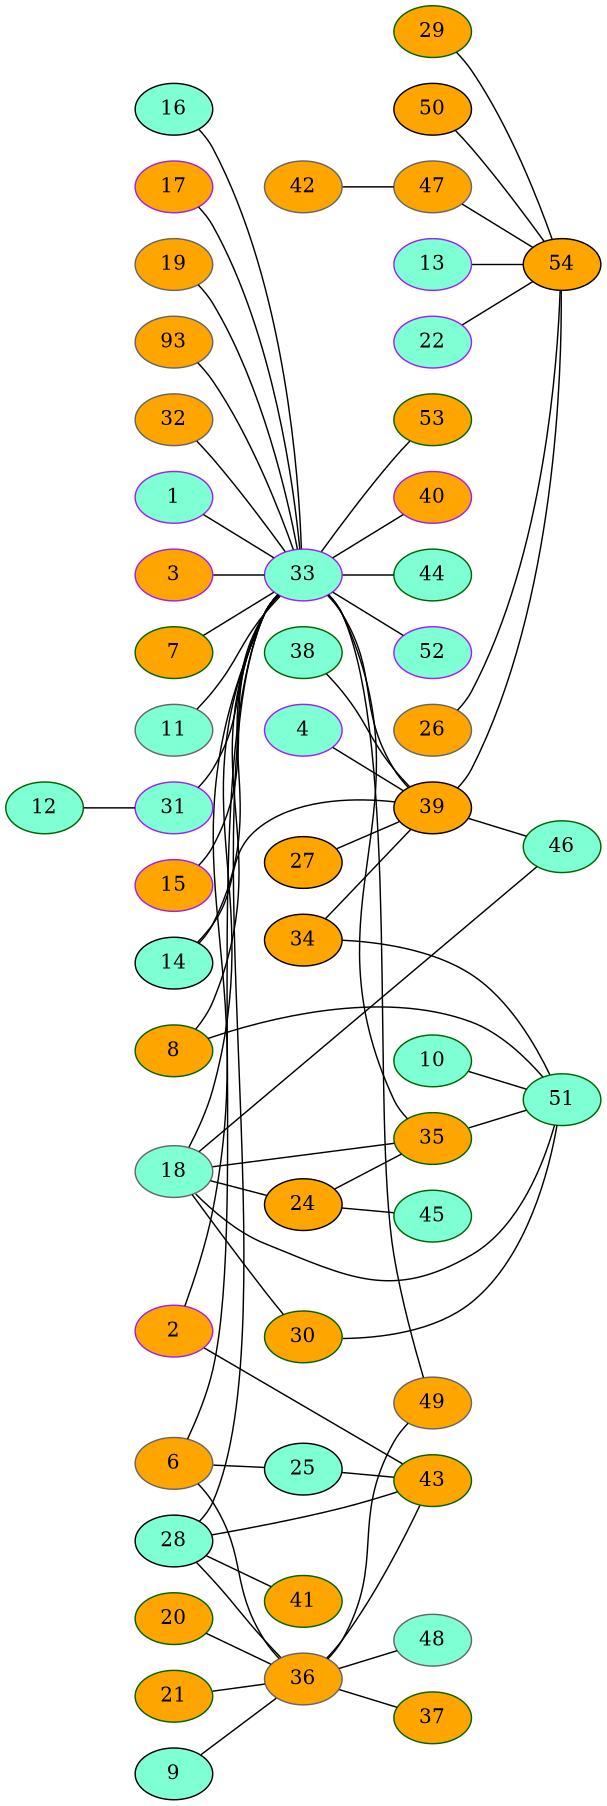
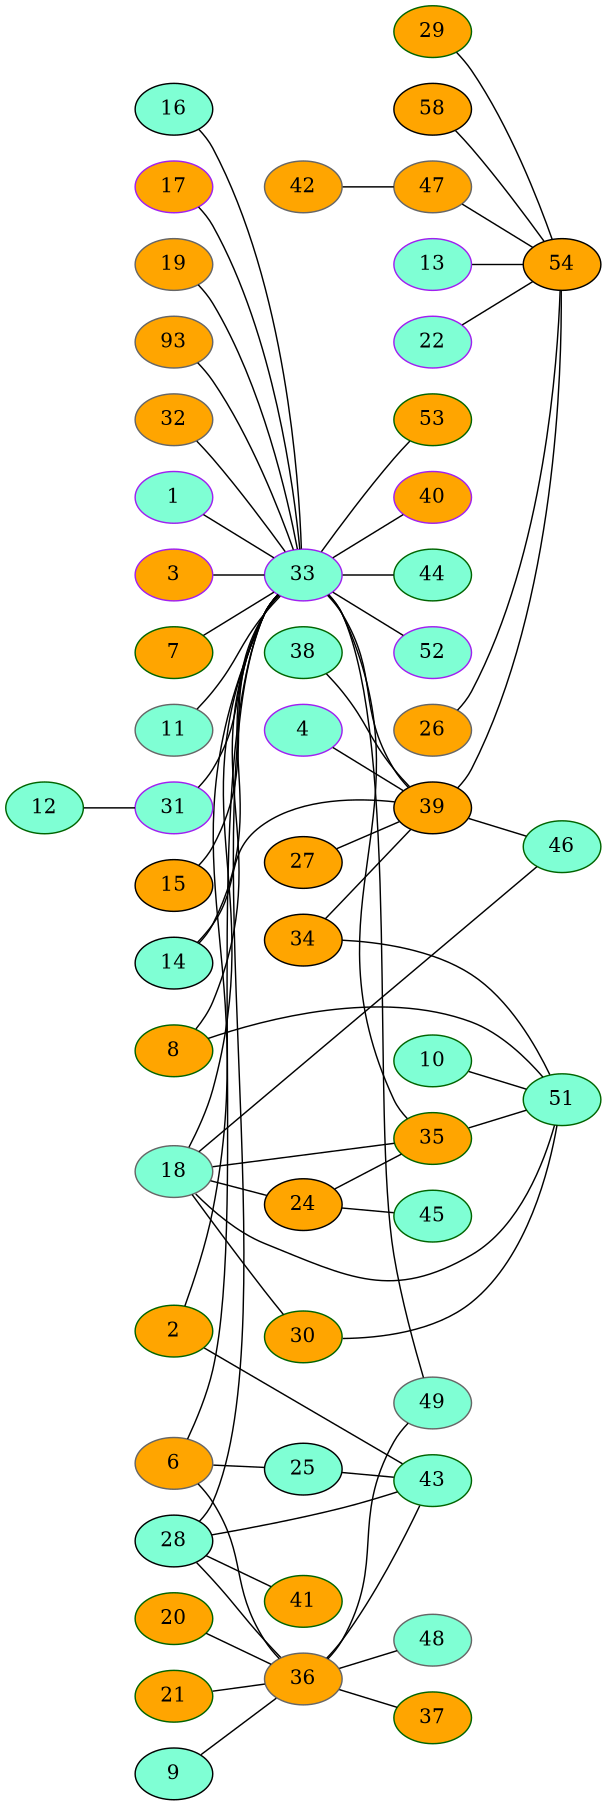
(433, 109) -> (433, 109)
(174, 886) -> (174, 886)
(174, 1331) -> (174, 1331)
(433, 1403) -> (433, 1403)
(433, 1481) -> (433, 1481)
